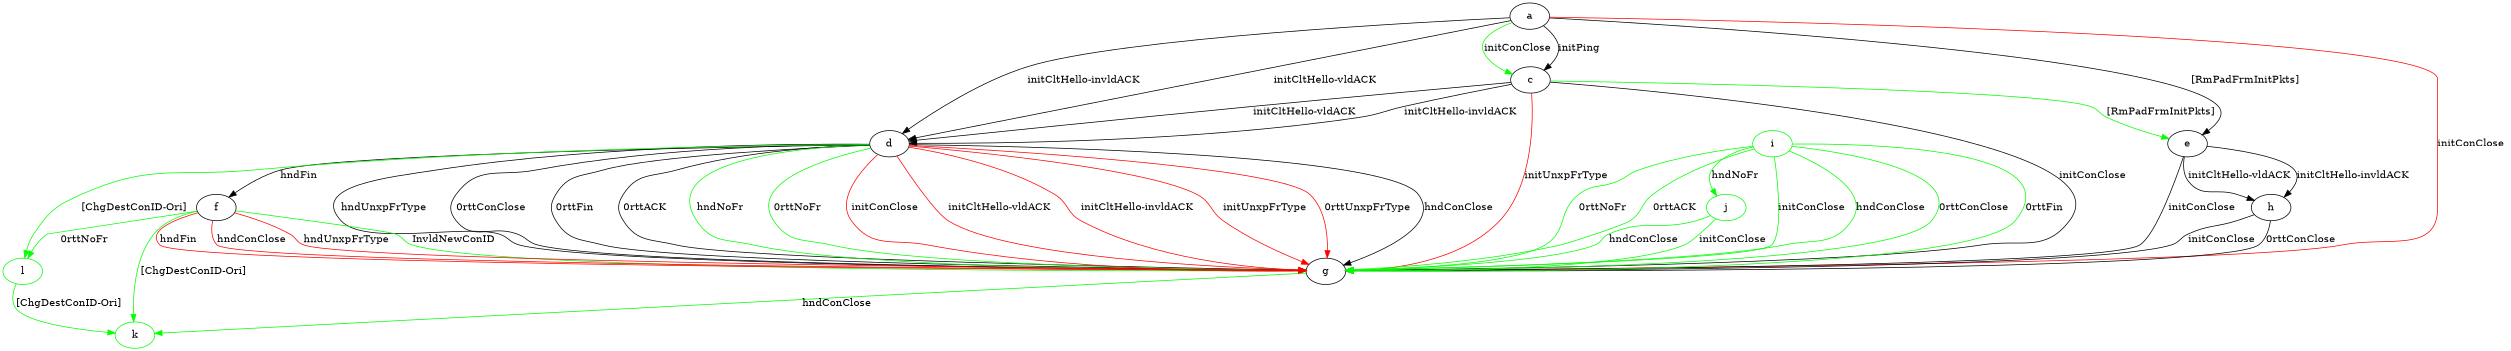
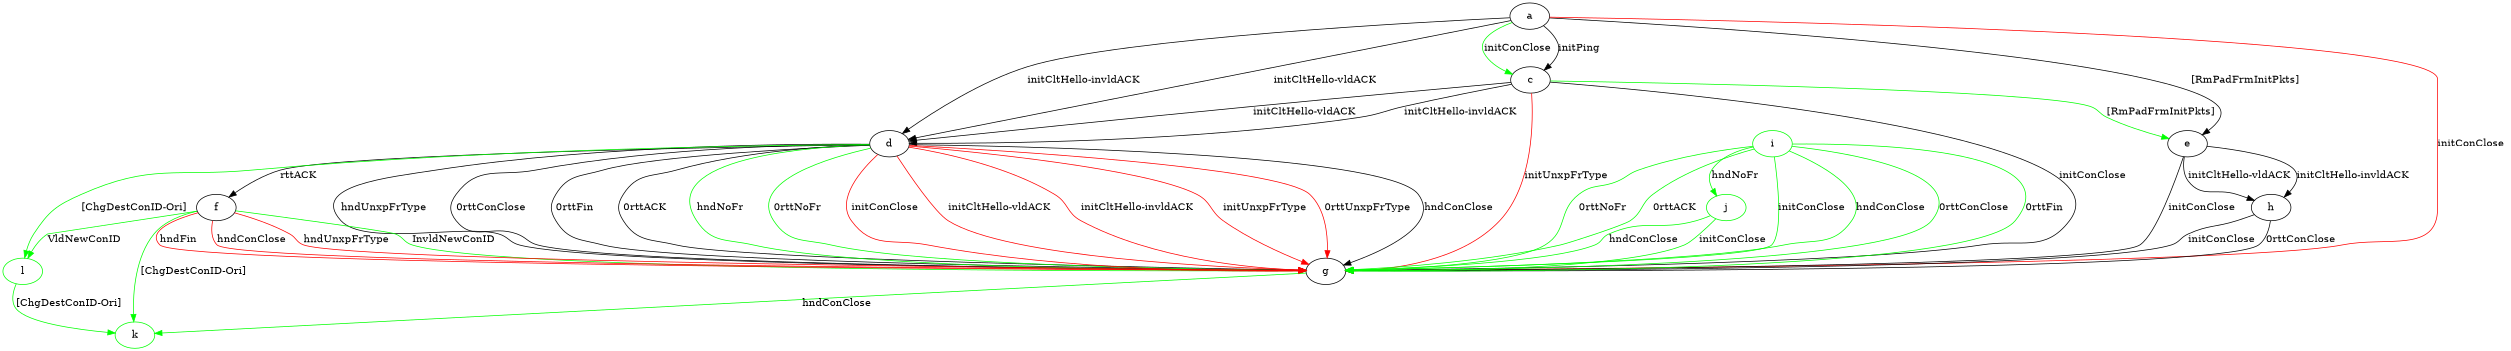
(300, 176) -> (300, 176)
(86, 239) -> (86, 239)
